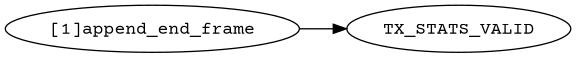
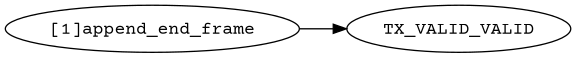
(459, 29) -> (459, 29)
